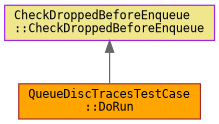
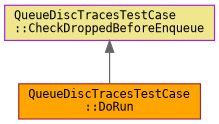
(110, 23) -> (110, 23)
